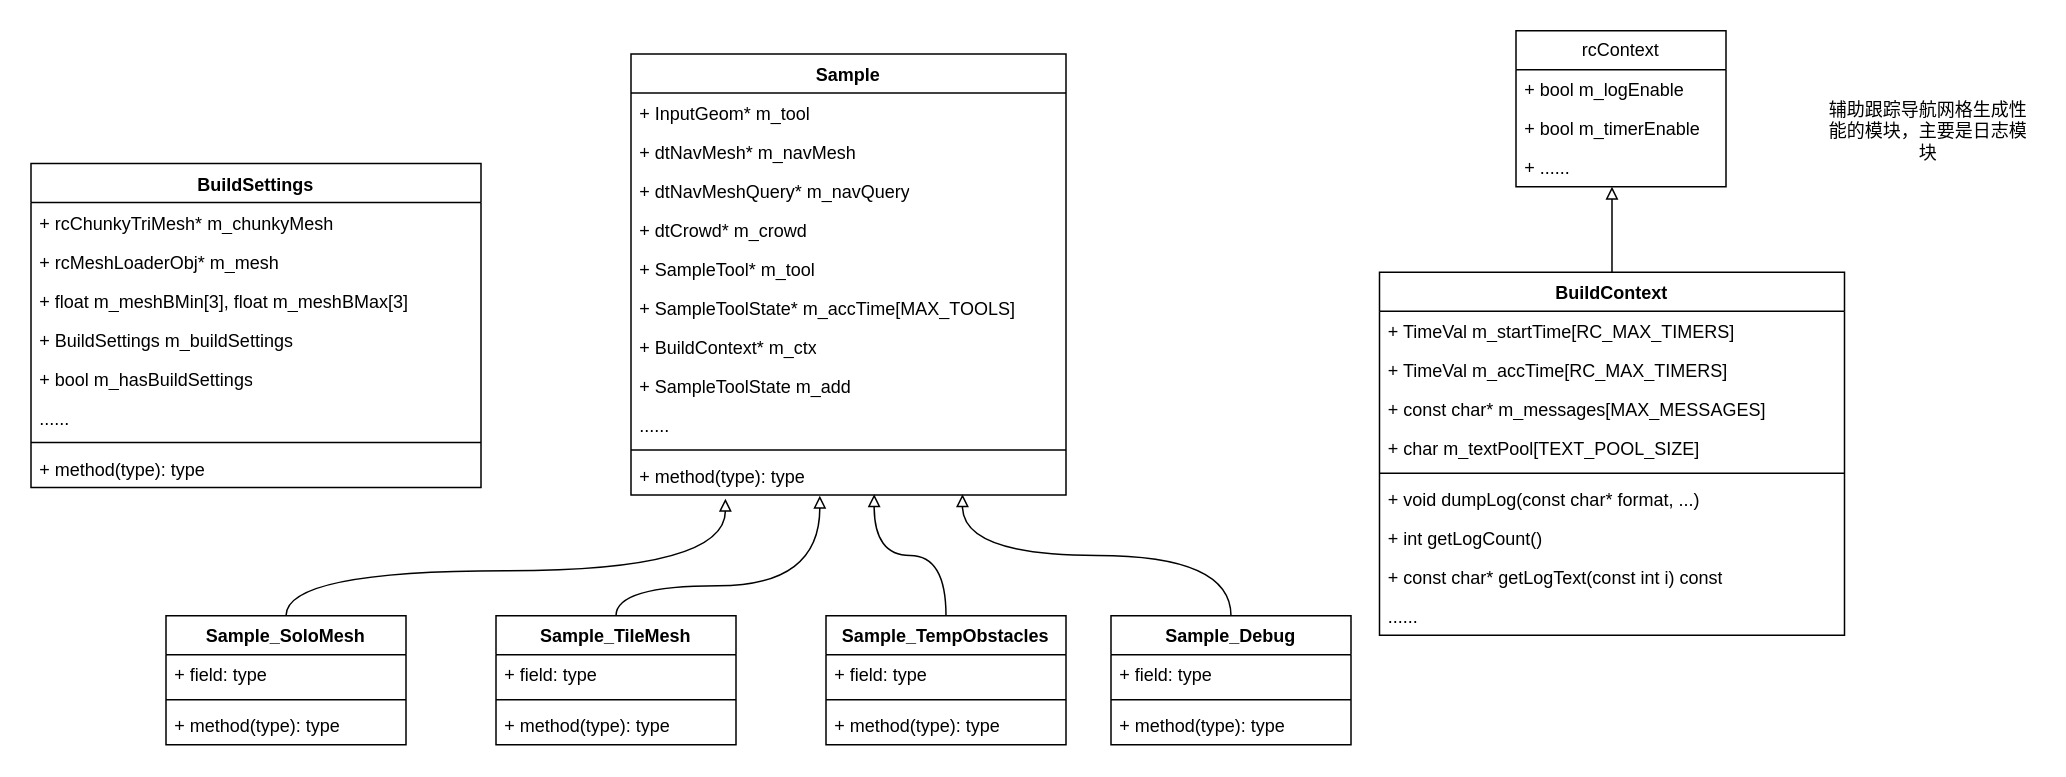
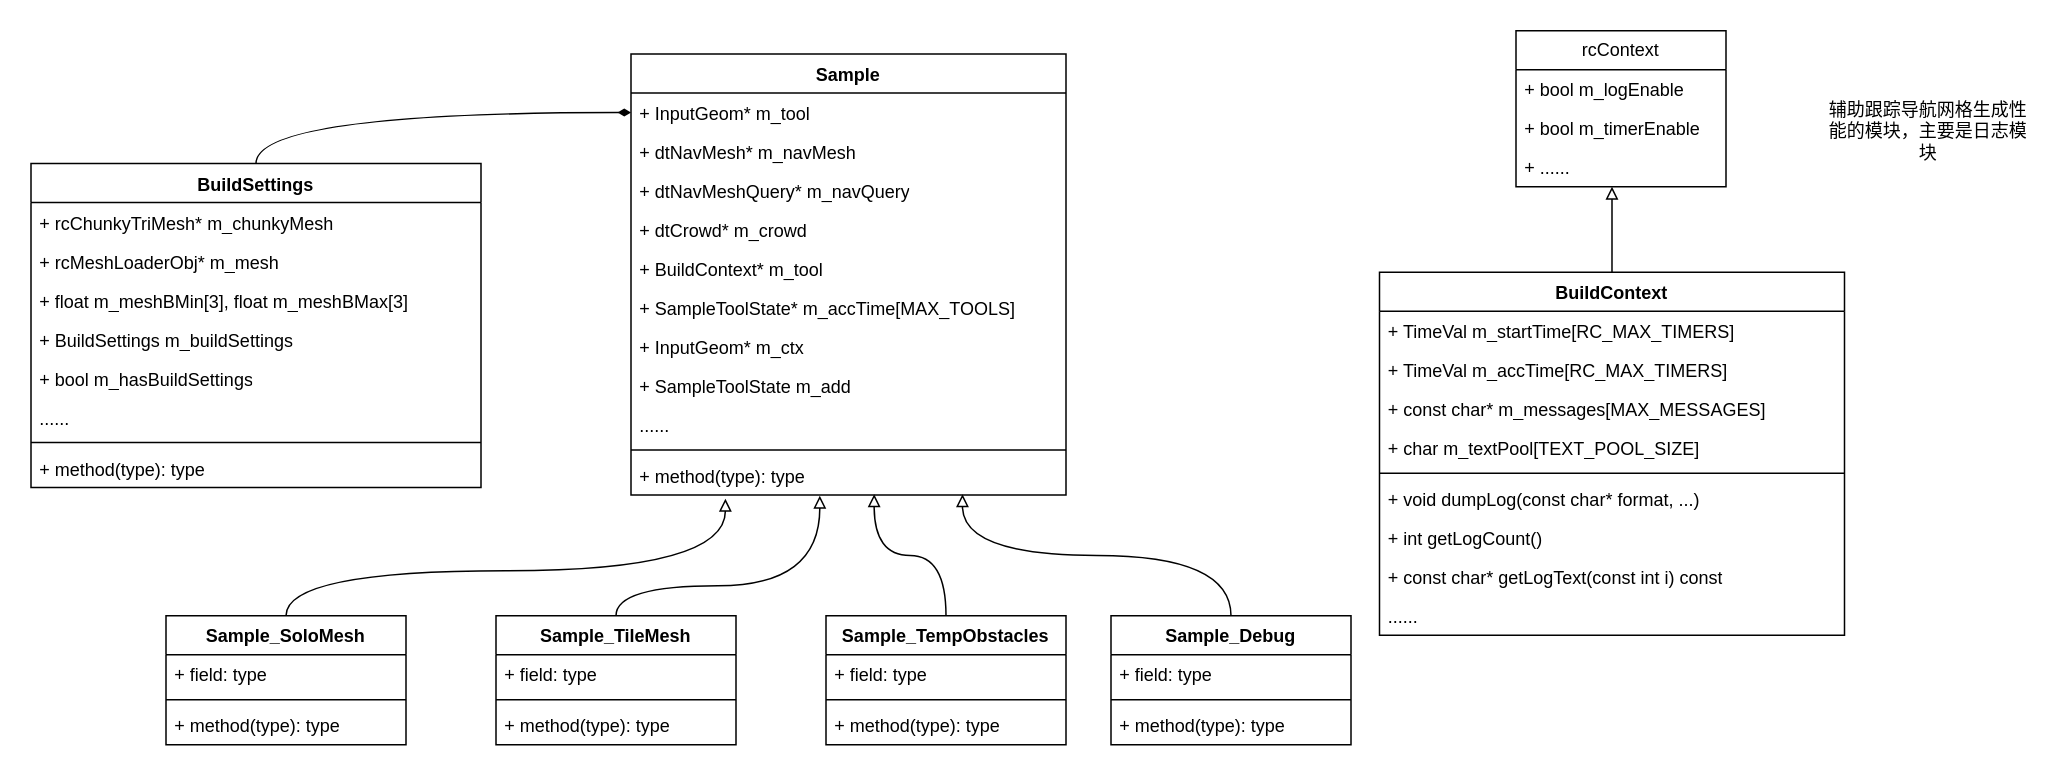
none -> (431, 117)
(729, 271) -> (739, 271)
(736, 349) -> (726, 349)
